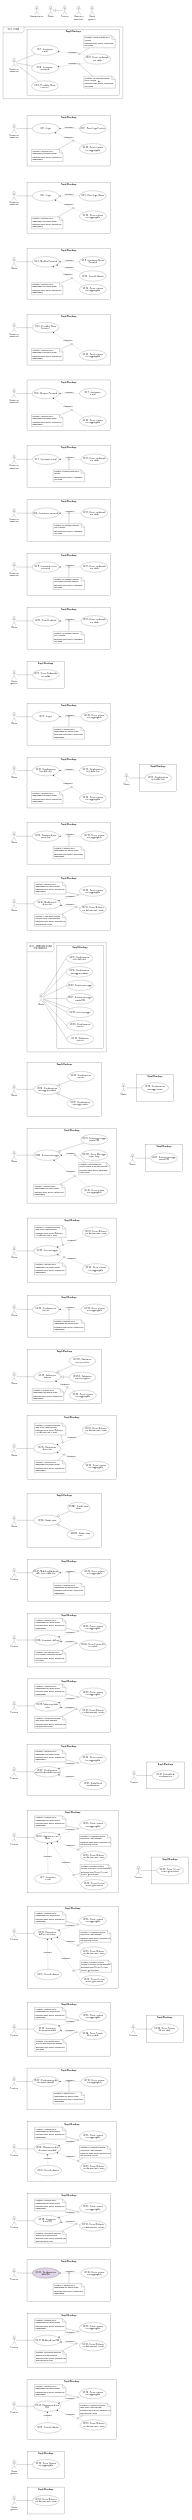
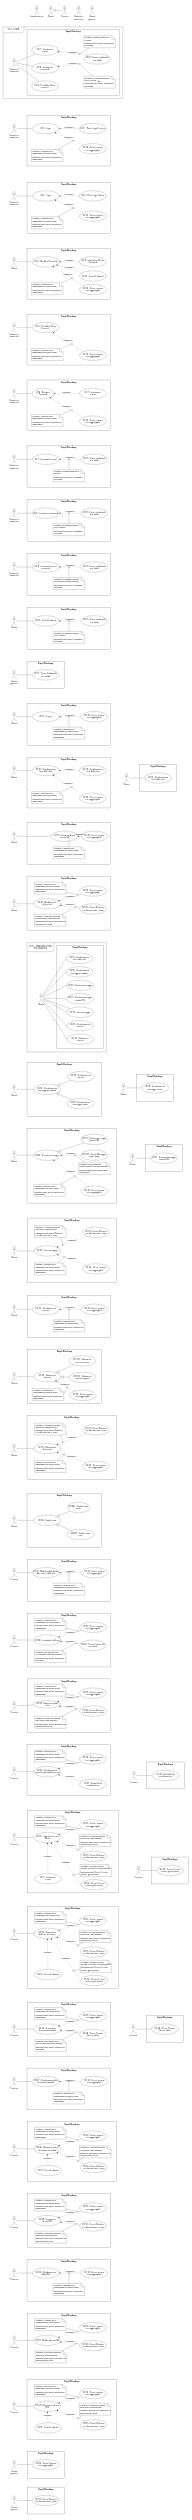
(46, 392) -> (43, 392)
(46, 835) -> (65, 835)
(47, 1707) -> (47, 1706)
(46, 2276) -> (46, 2276)
